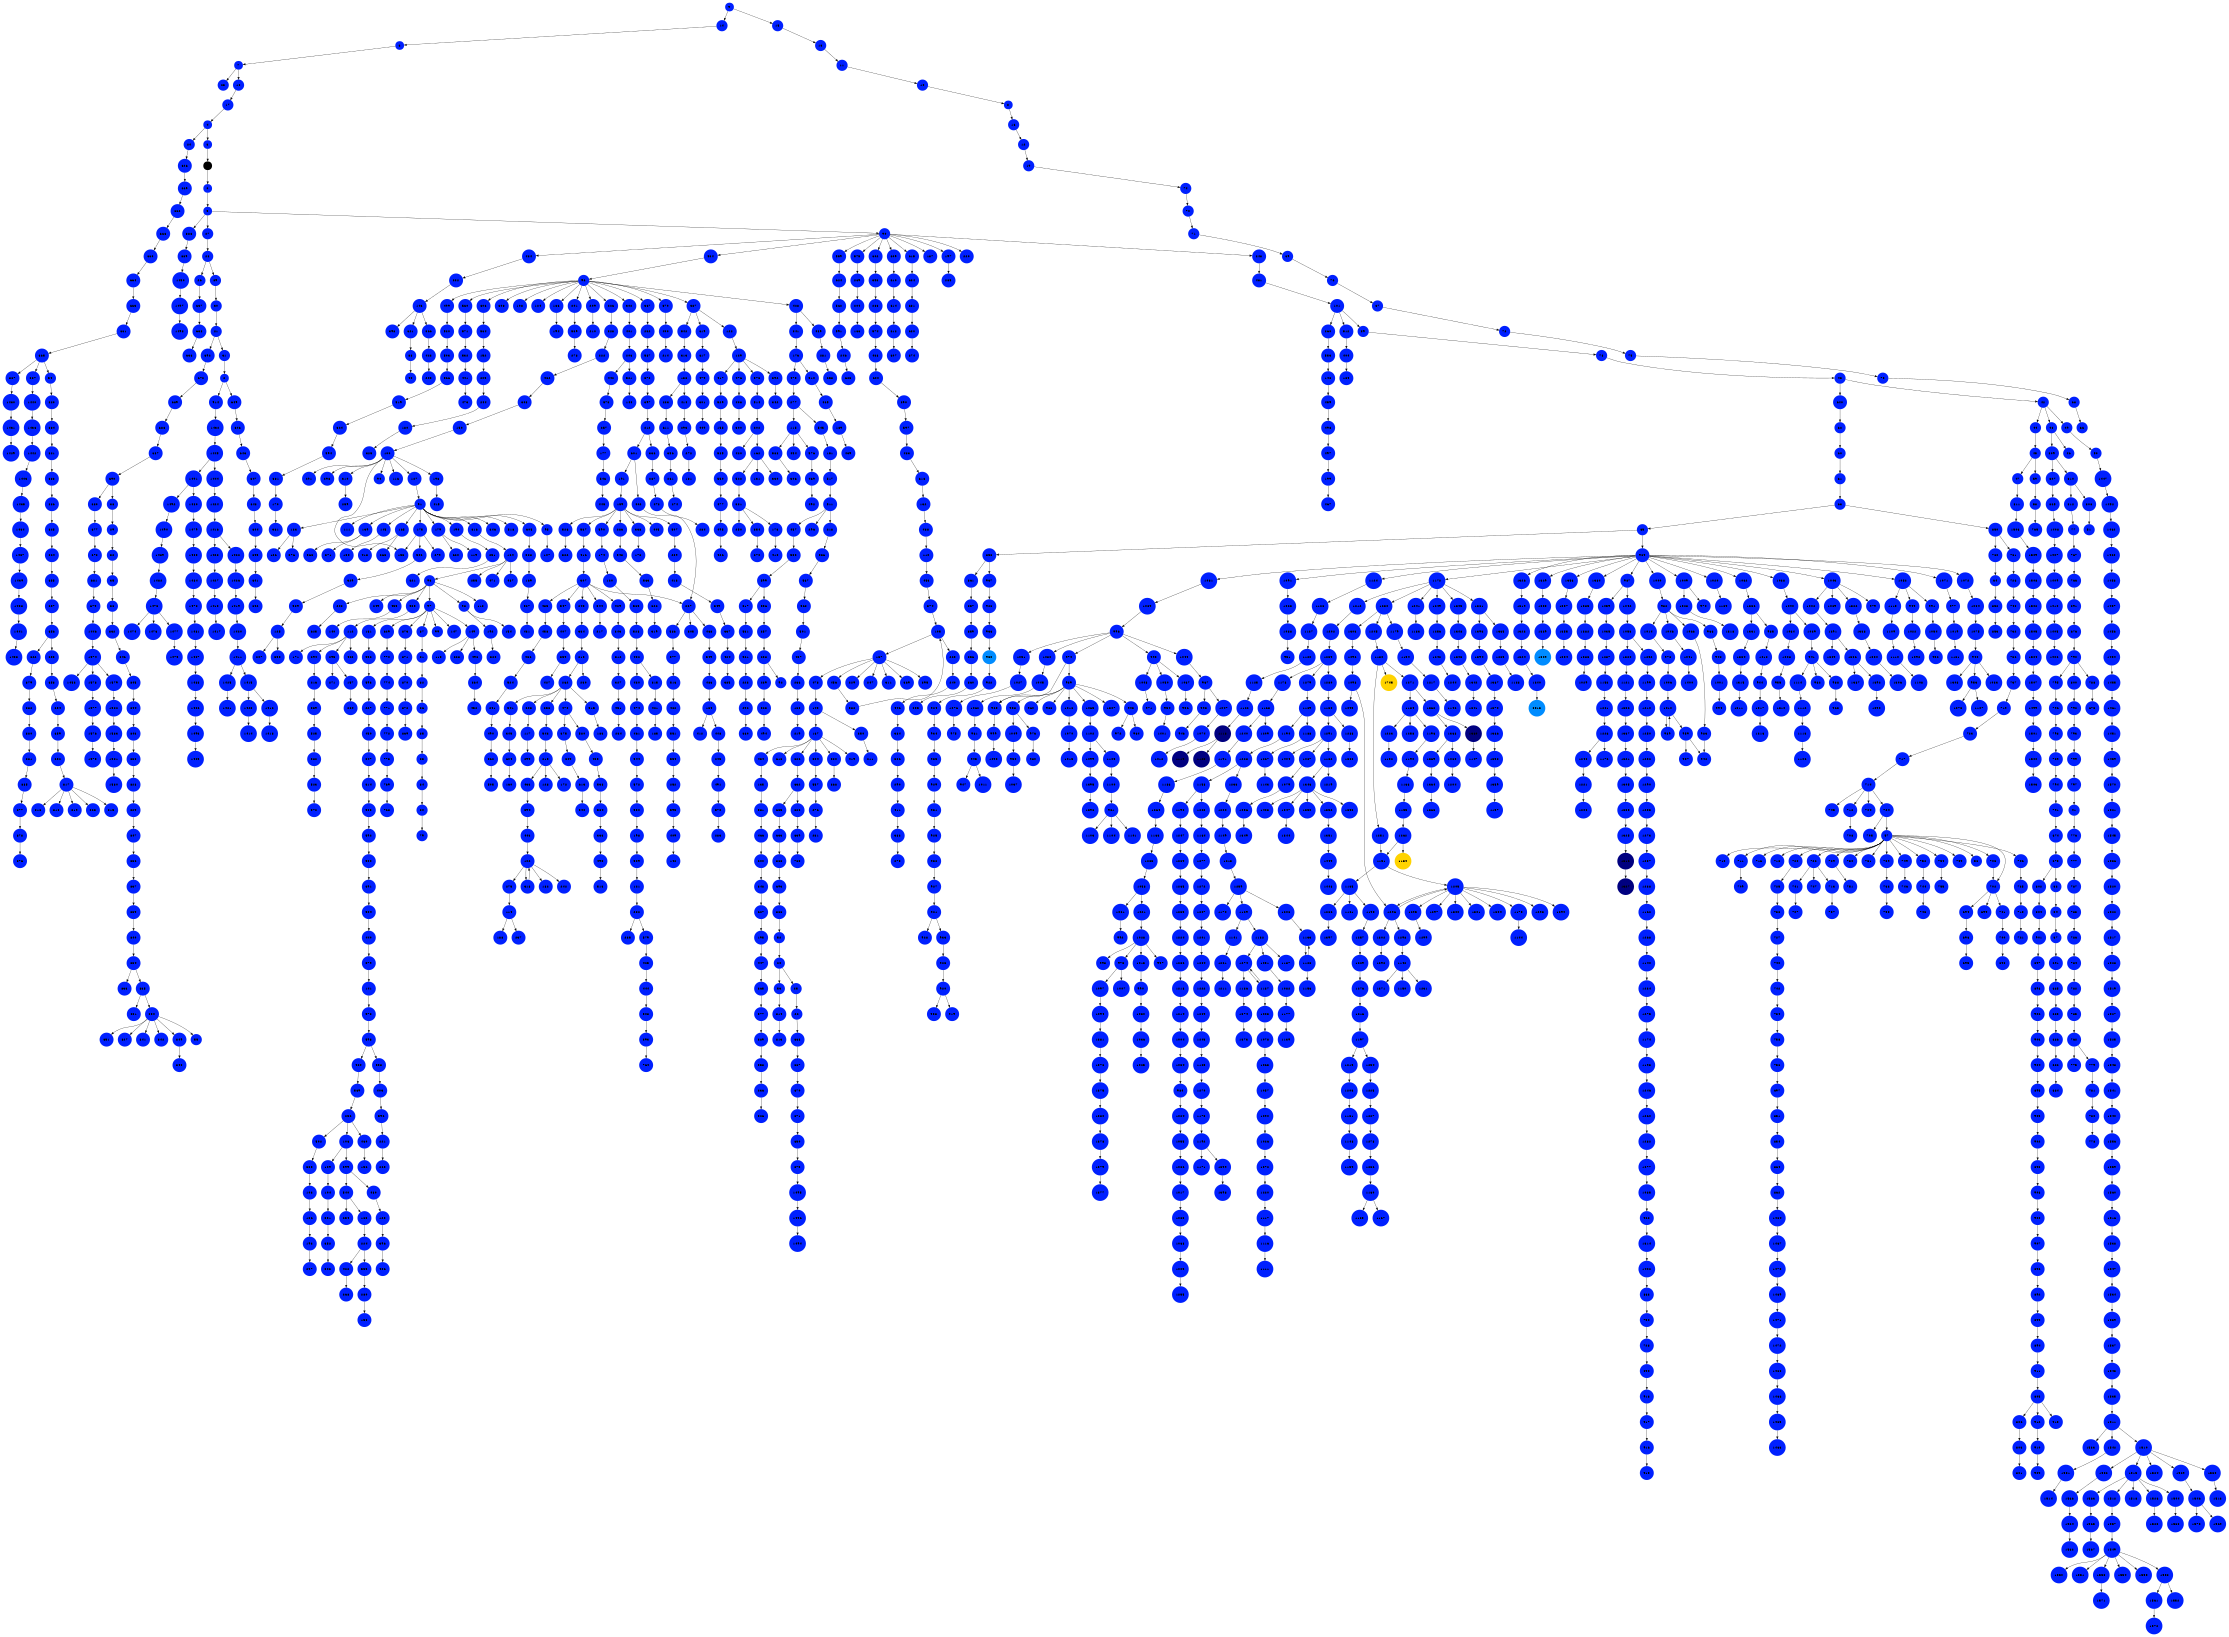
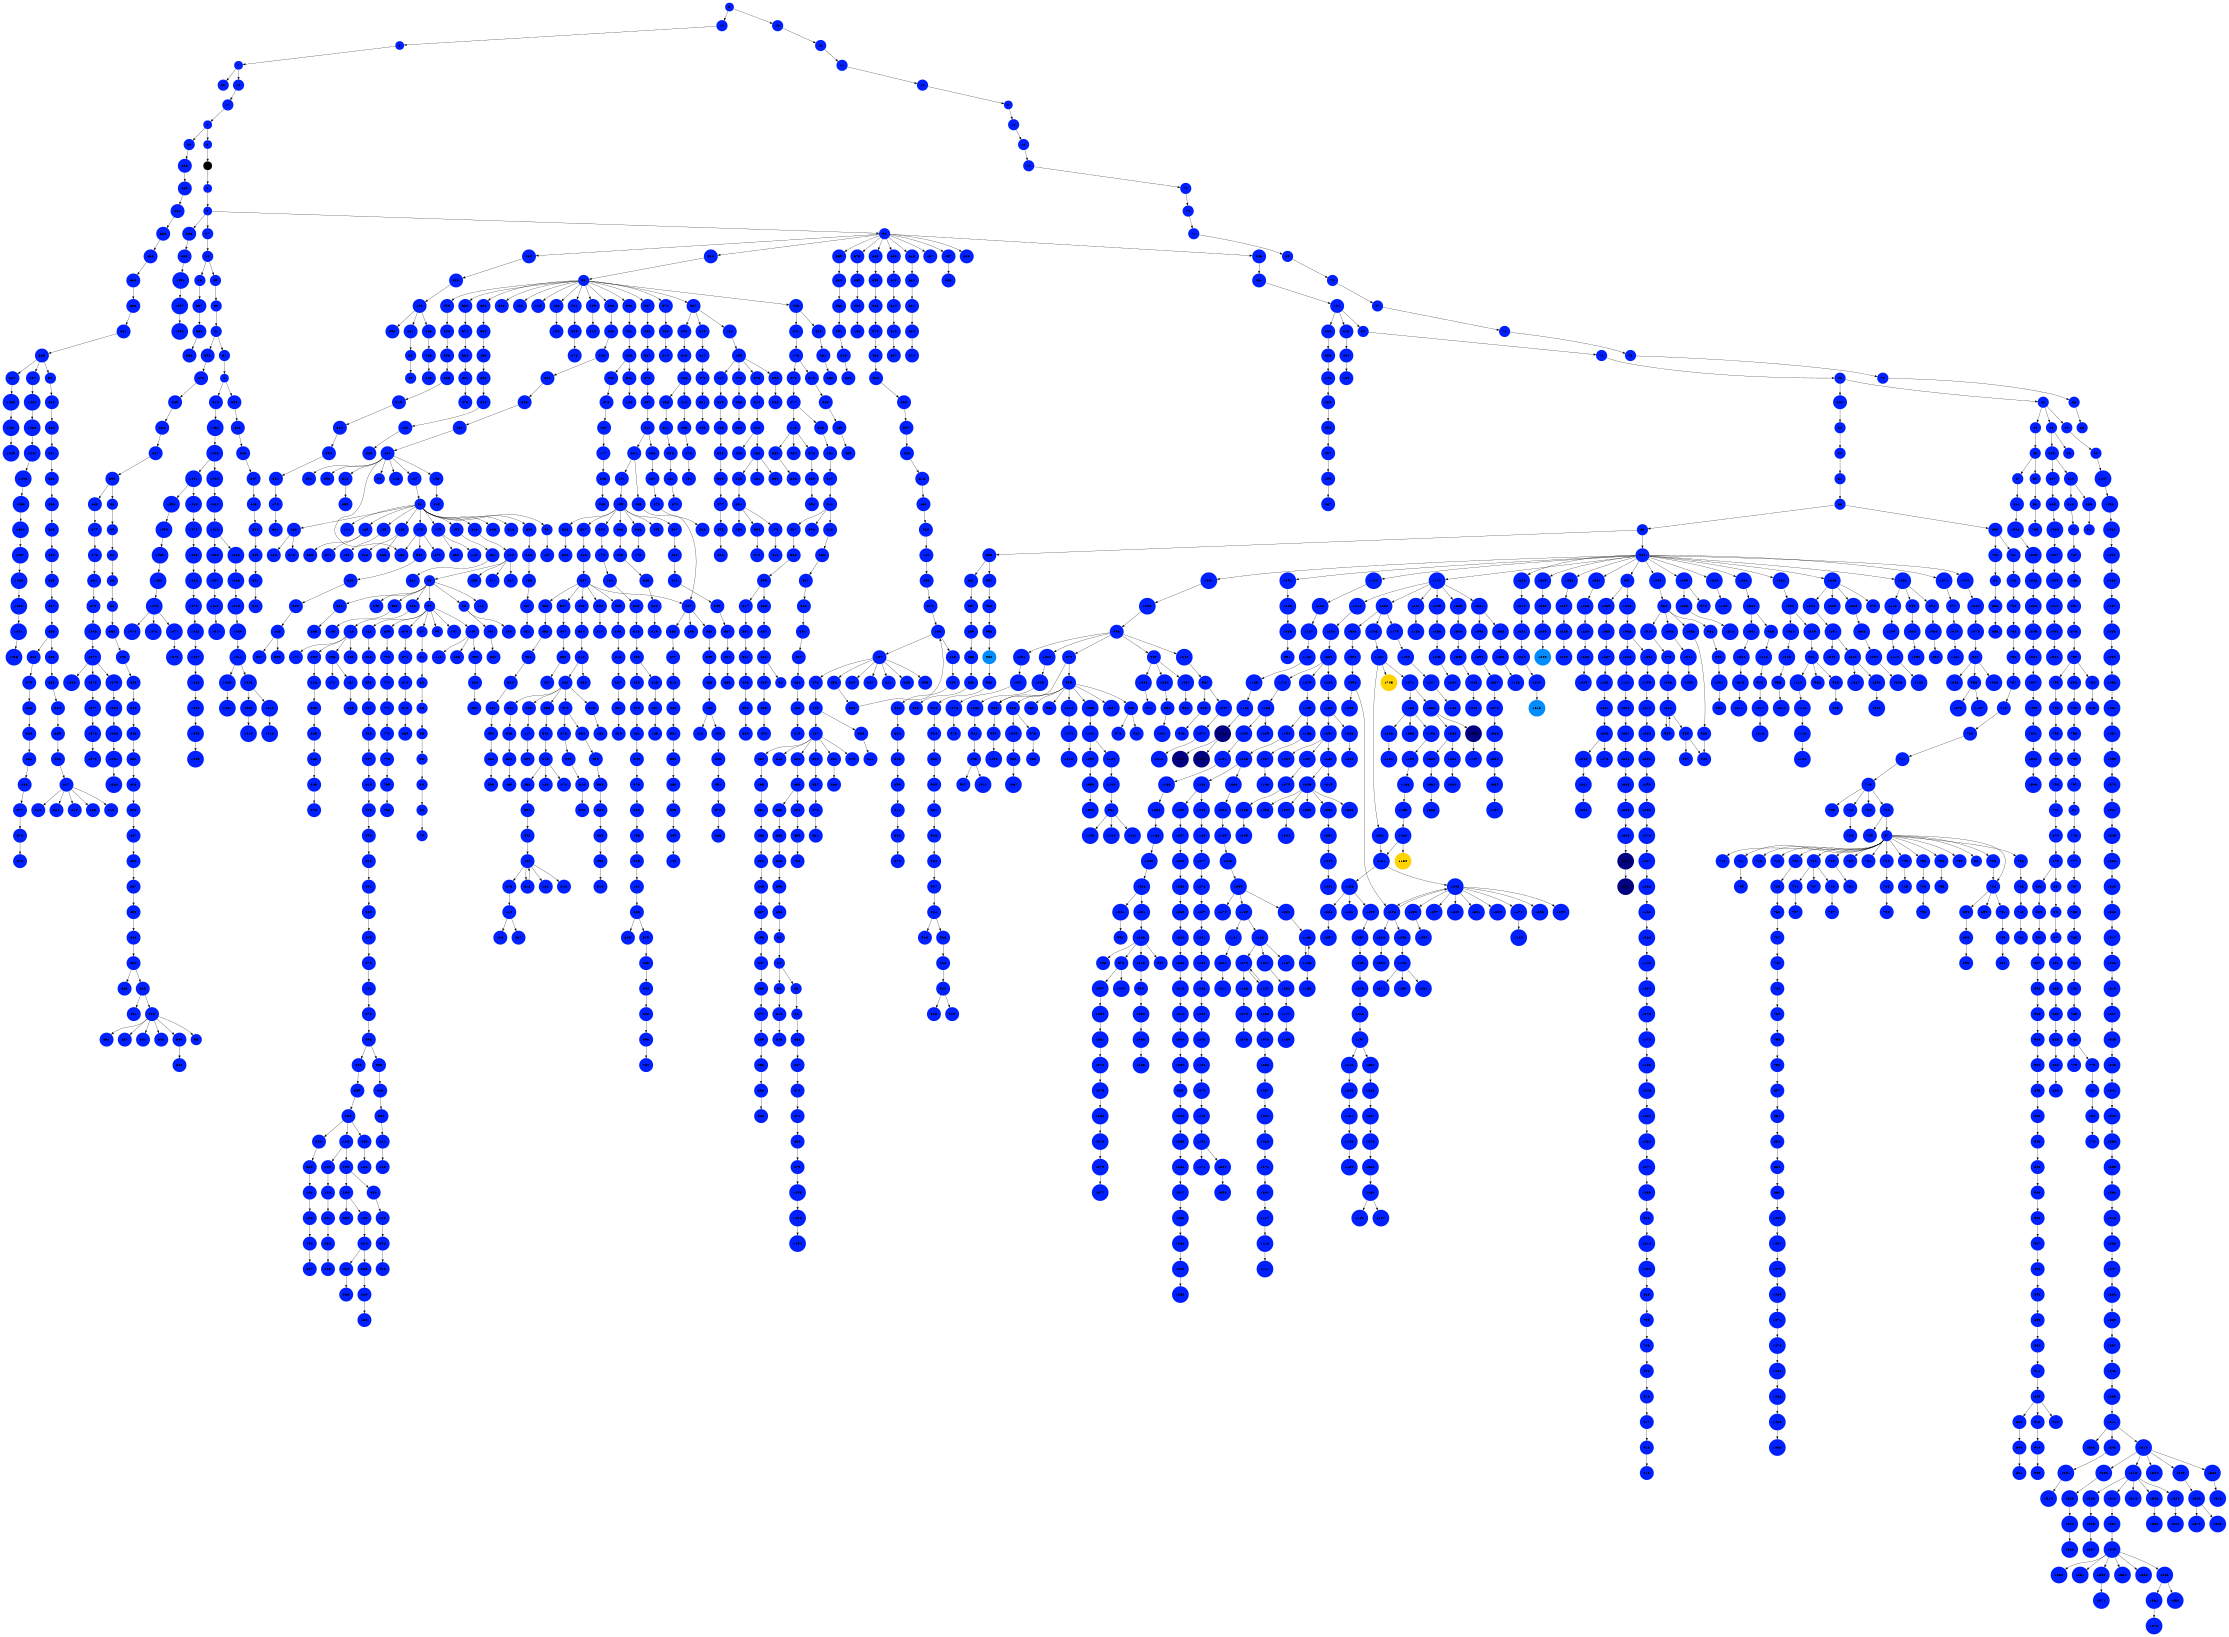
(1537, 708) -> (1537, 708)
